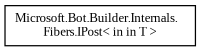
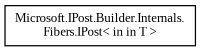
(100, 26) -> (100, 26)
